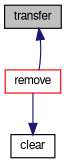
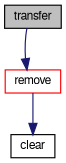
(41, 55) -> (25, 43)
